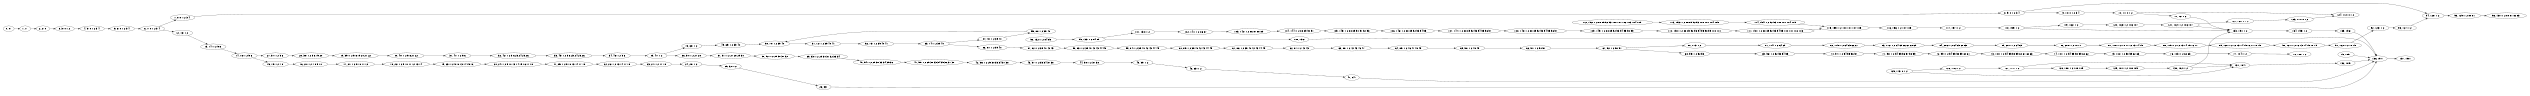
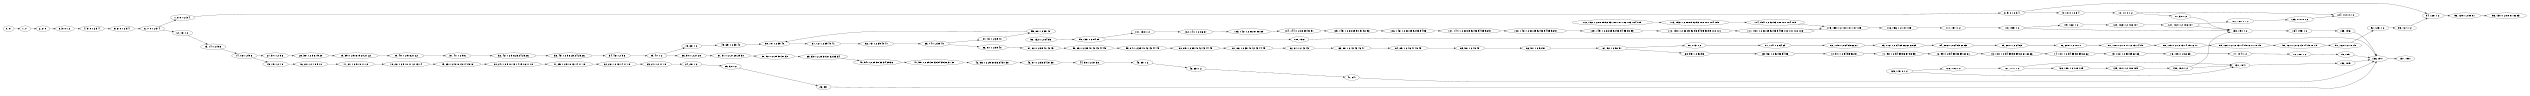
(2181, 16) -> (2181, 16)
none -> (2324, 54)
